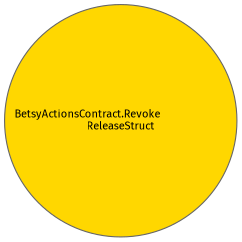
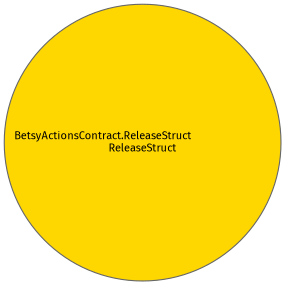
(121, 121) -> (143, 143)
